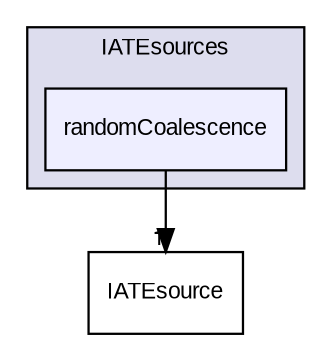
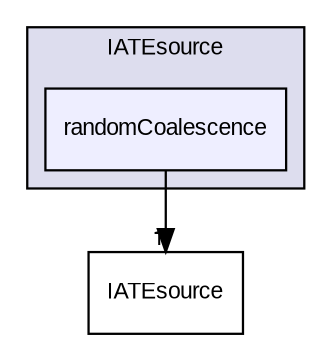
(166, 49) -> (166, 49)
